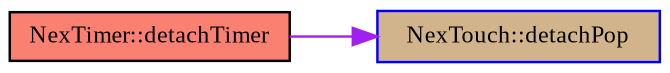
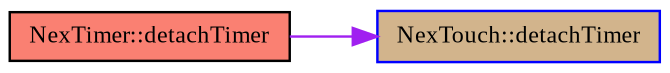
(519, 37) -> (519, 37)
